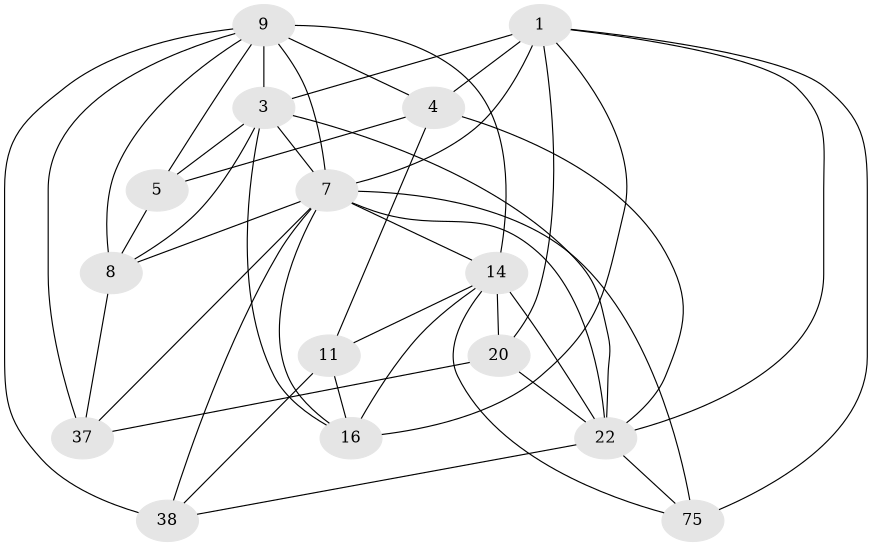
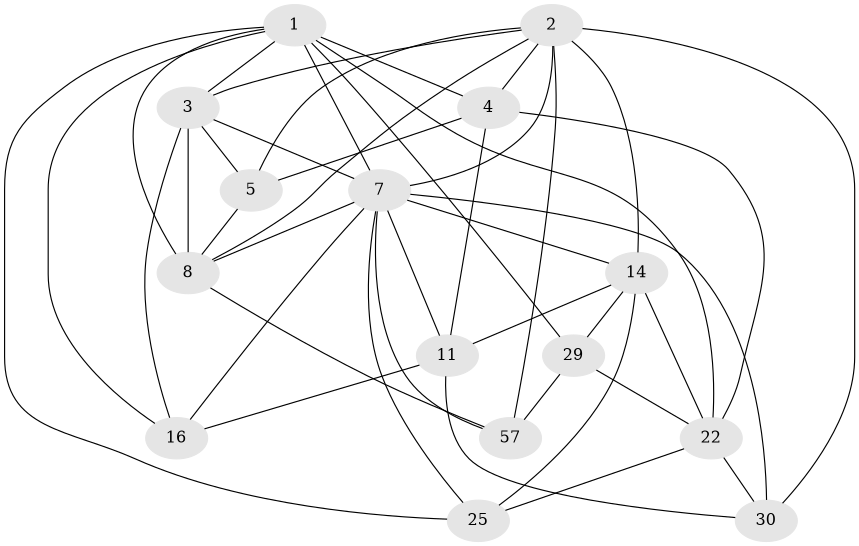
(264, 25) -> (552, 25)
none -> (138, 107)
(516, 210) -> none
(532, 248) -> (414, 273)
(410, 346) -> none
(499, 356) -> (574, 356)
(83, 438) -> (511, 438)
(167, 521) -> (766, 521)
(693, 521) -> (478, 521)
